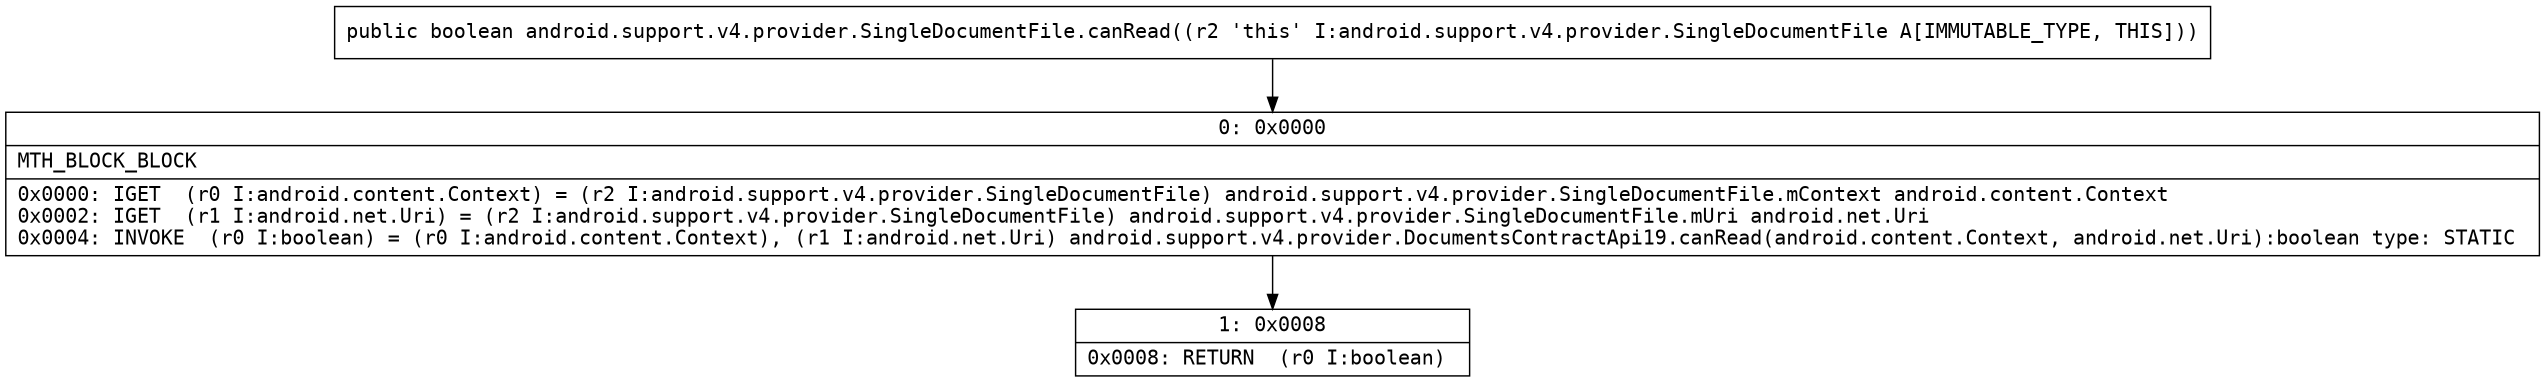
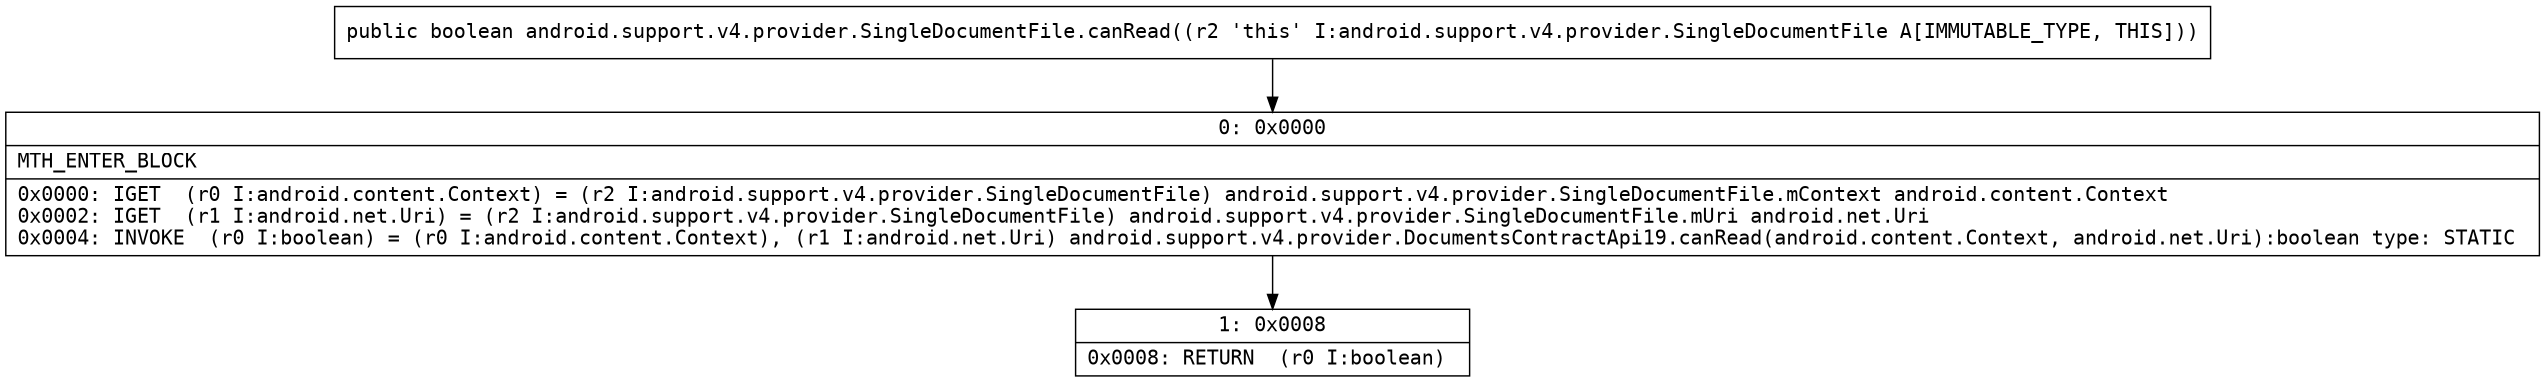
(107, 162) -> (107, 162)
